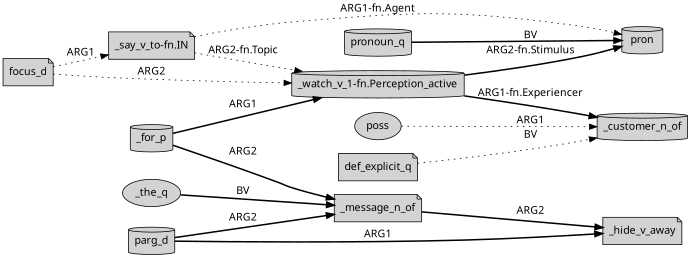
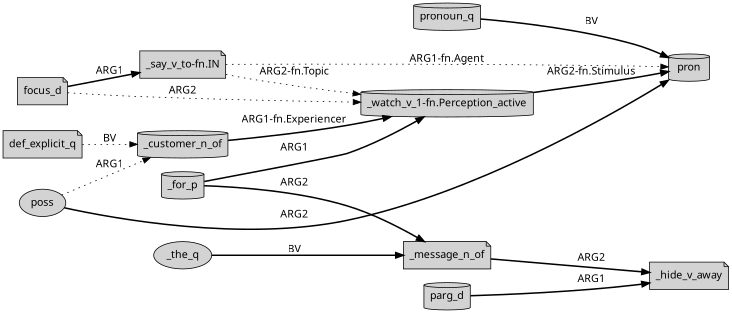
(77, 62) -> (100, 80)
(527, 105) -> (306, 132)
none -> (360, 217)
(251, 227) -> none
